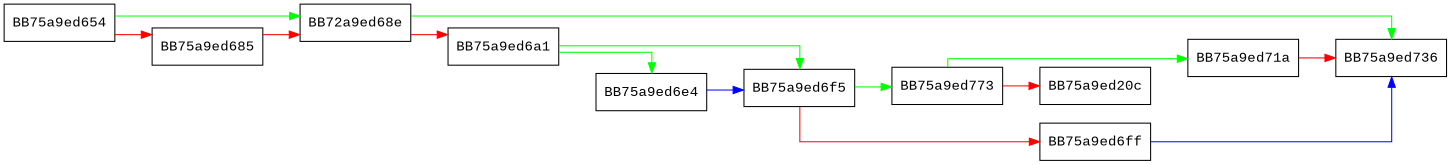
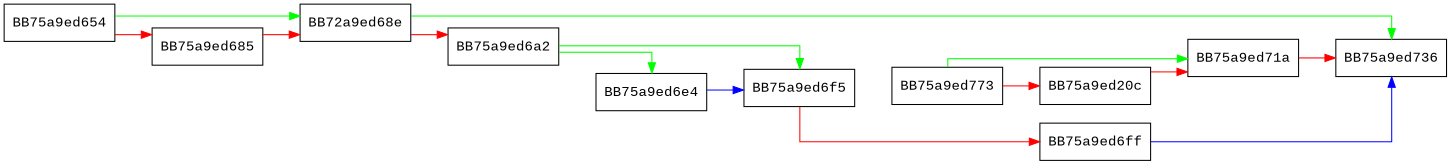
(503, 47) -> (503, 47)
none -> (1164, 72)
(868, 87) -> none
